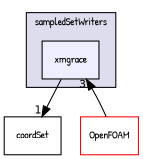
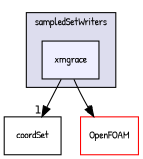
(99, 102) -> (81, 94)
